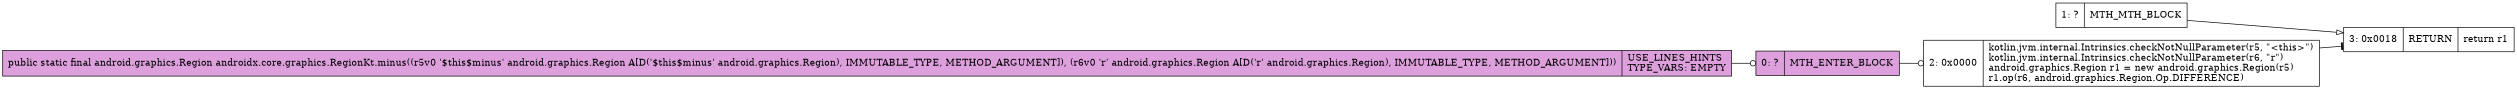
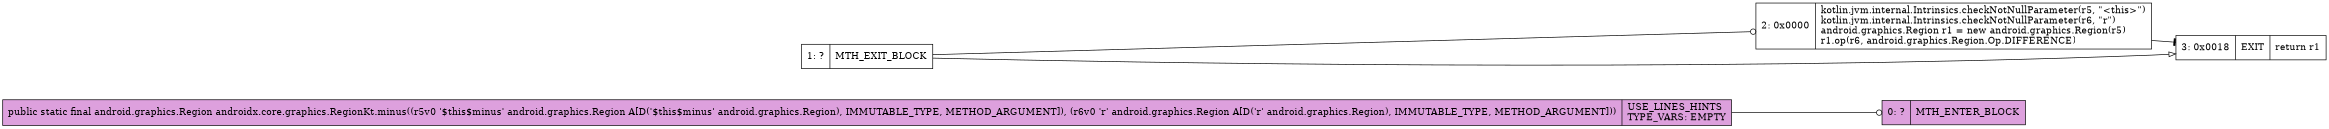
(2136, 15) -> (881, 56)
(2431, 39) -> (2253, 47)
(1909, 63) -> (1342, 43)
